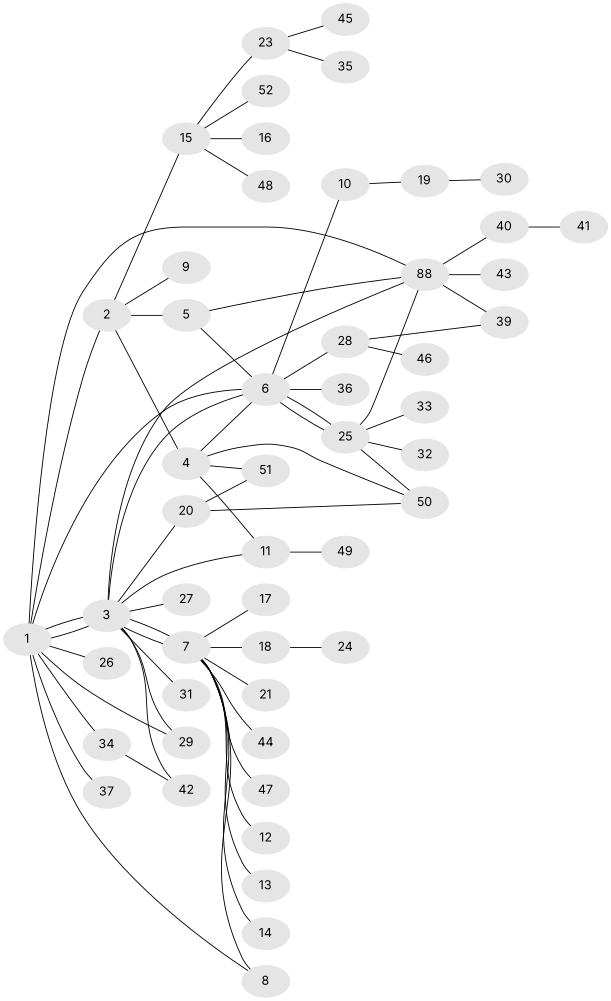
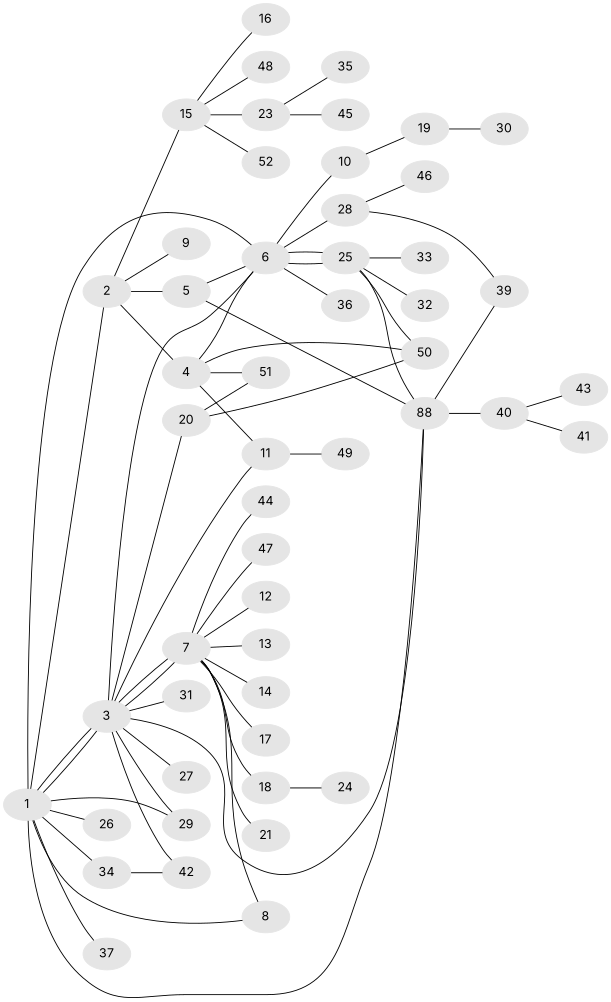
(465, 275) -> (544, 401)
